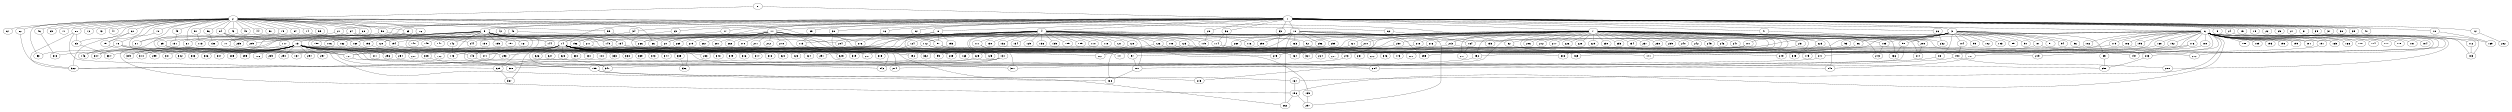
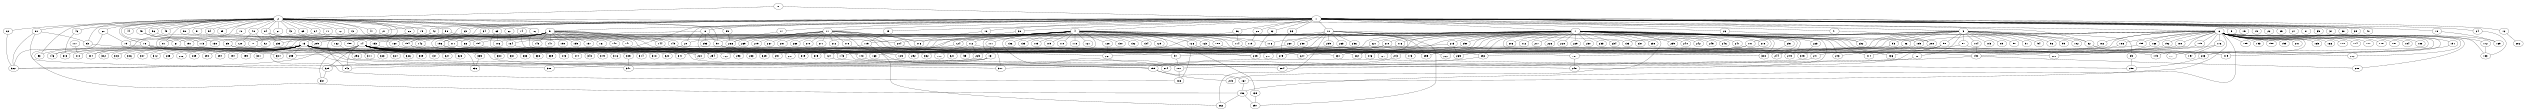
(198, 37) -> (172, 37)
(1489, 50) -> (1842, 50)
none -> (156, 56)
